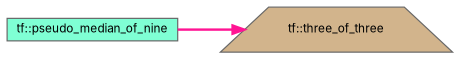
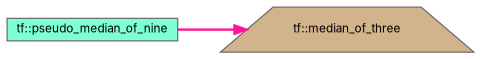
(336, 30) -> (347, 30)
